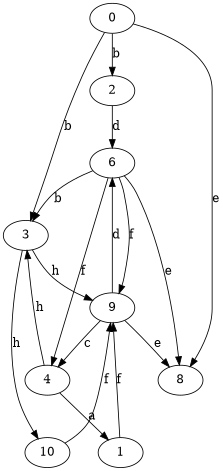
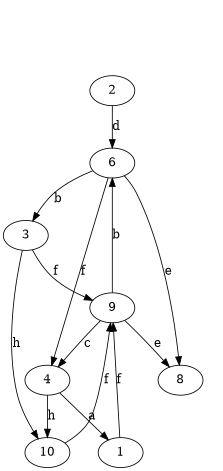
(112, 18) -> none
(129, 231) -> none
(116, 235) -> (116, 235)
(56, 272) -> (56, 272)
(34, 312) -> (47, 412)
